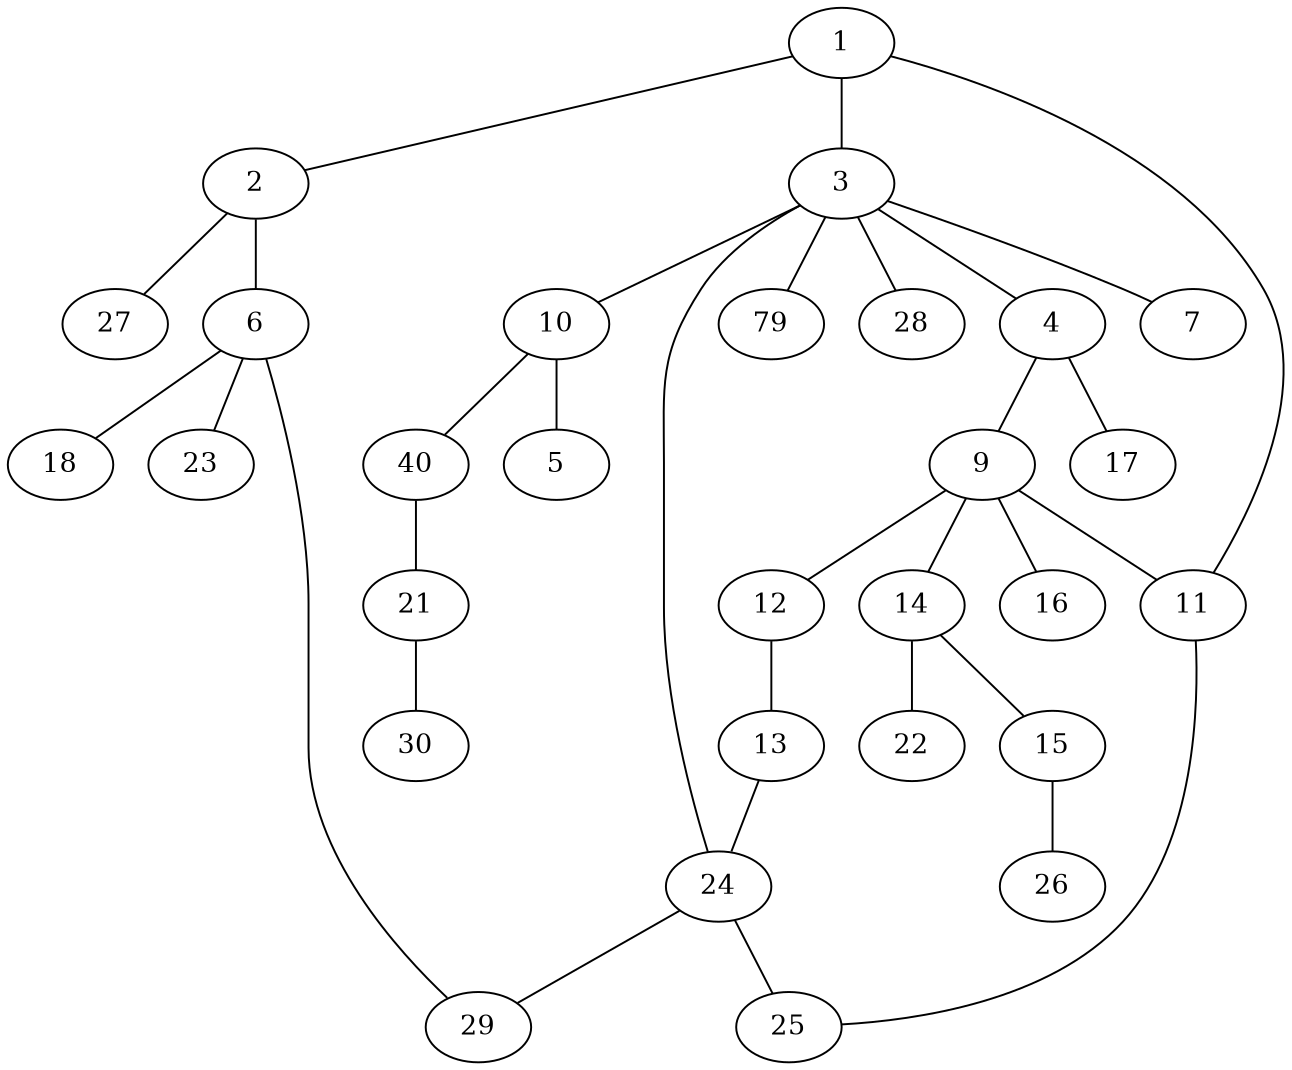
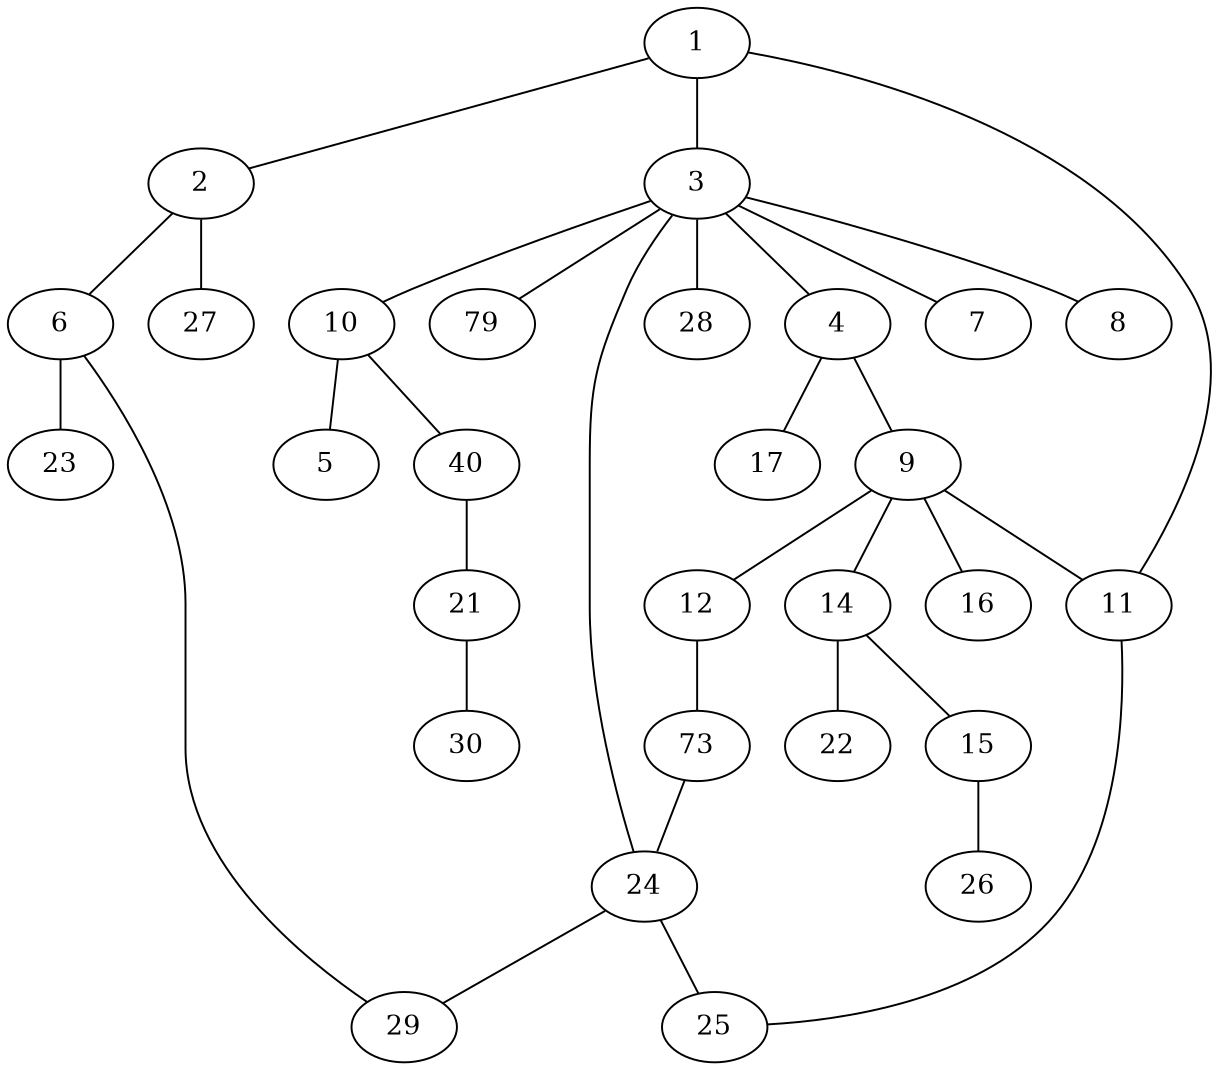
none -> (1119, 324)
(61, 465) -> none
(771, 746) -> (697, 746)
